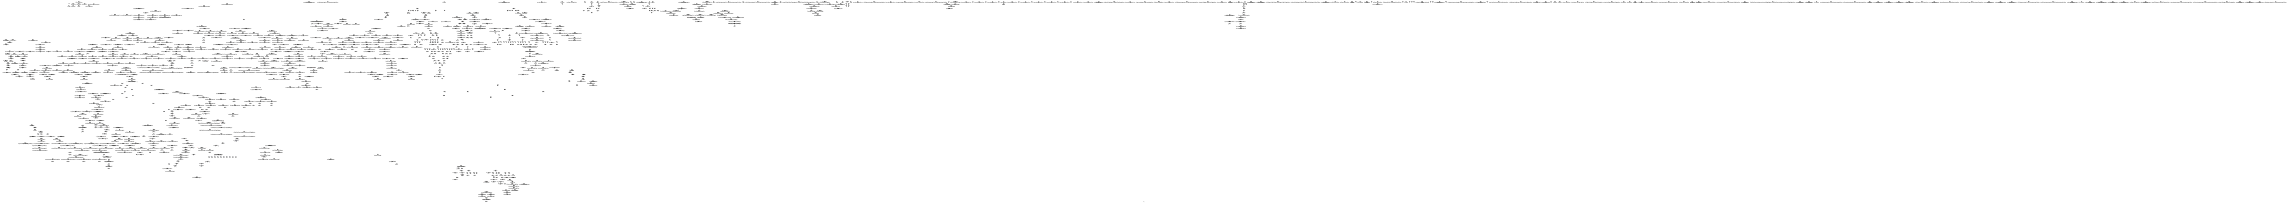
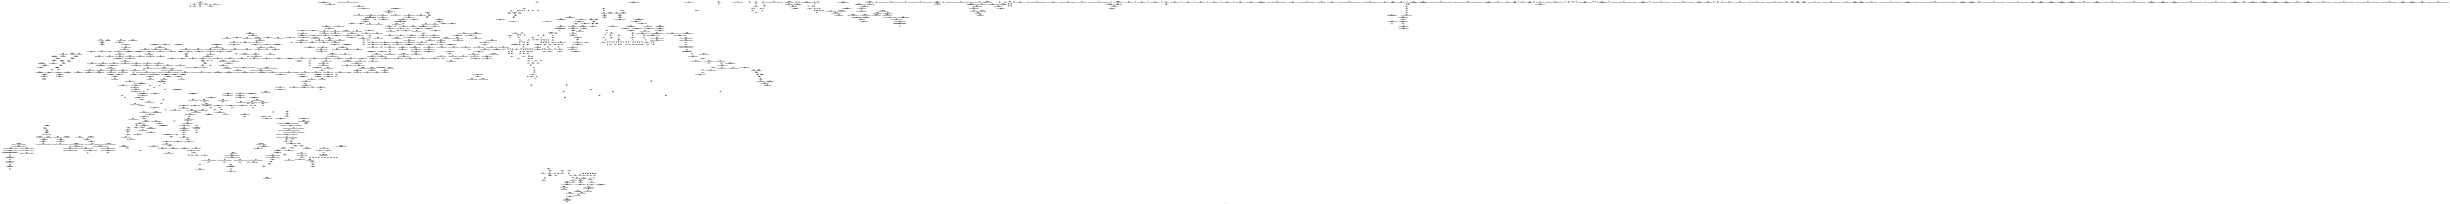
none -> (443, 24)
